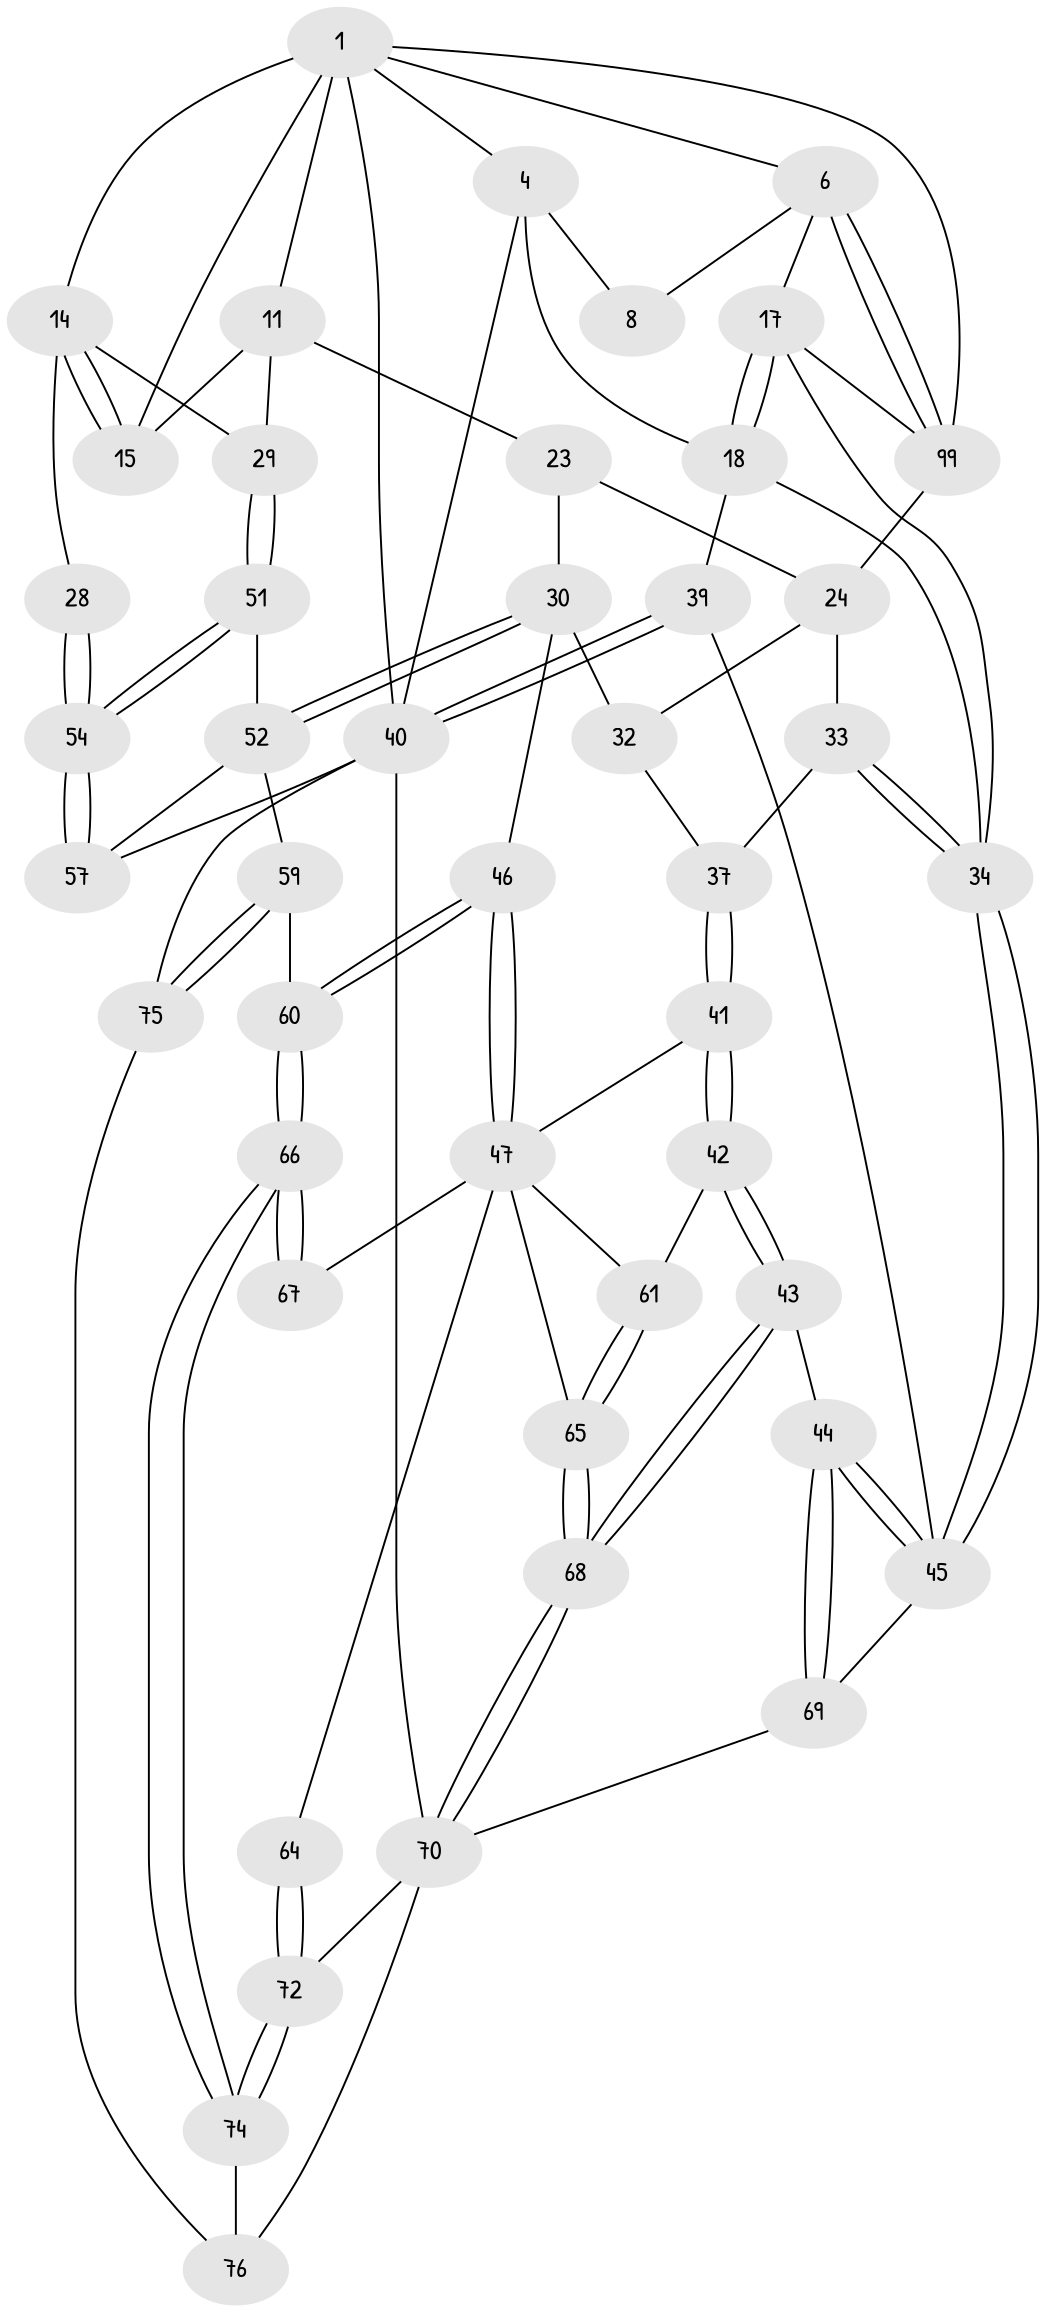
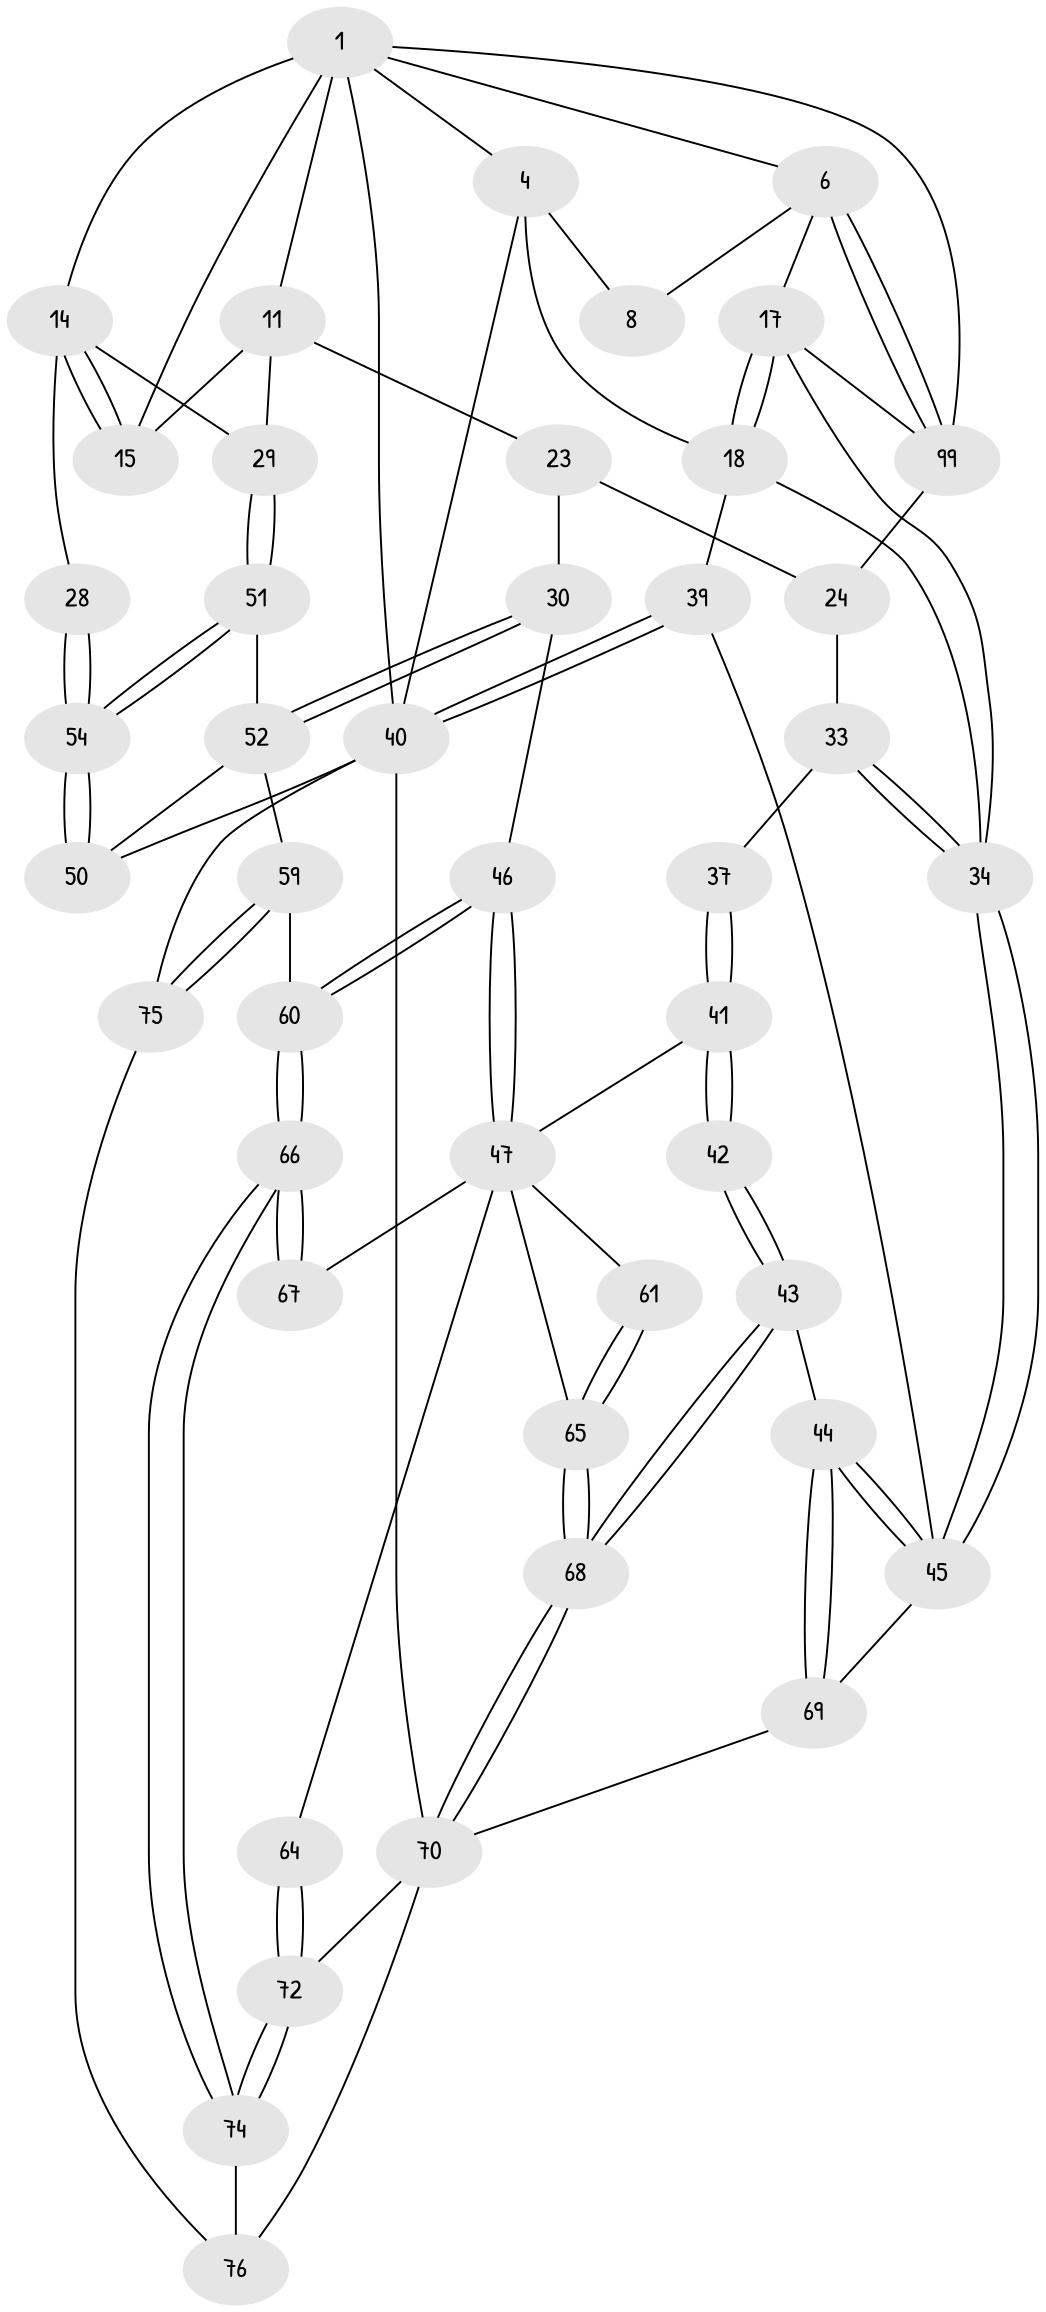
(624, 739) -> none
(77, 878) -> (77, 878)
(684, 1226) -> none
